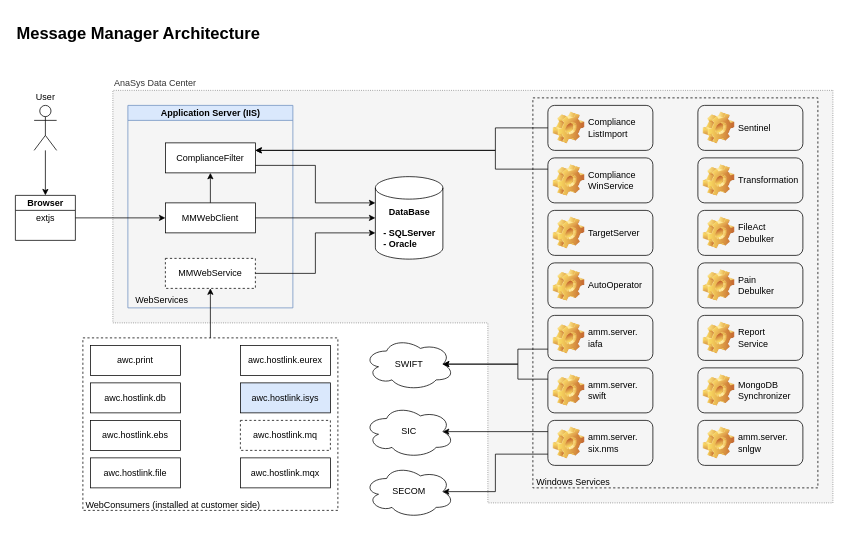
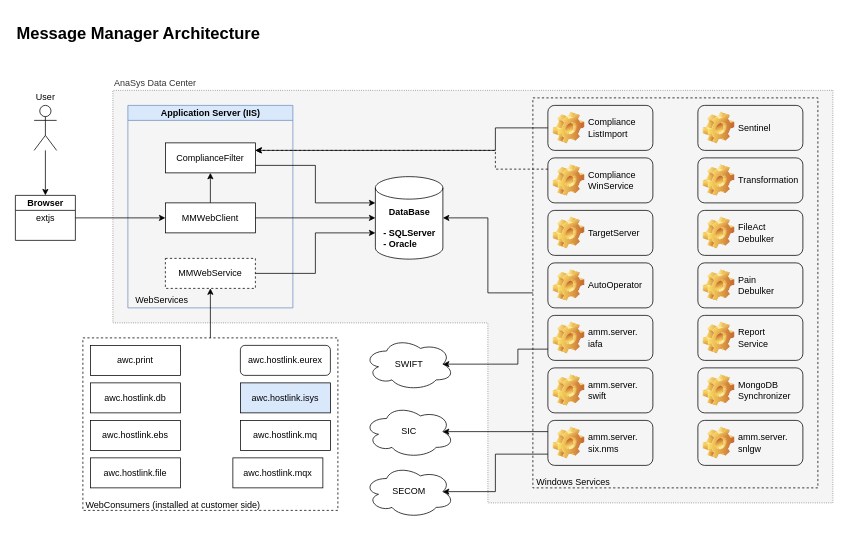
(513, 169) -> (513, 169)
none -> (487, 218)
(285, 360) -> (285, 360)
(526, 379) -> none
(285, 435) -> (285, 435)
(285, 473) -> (278, 473)
